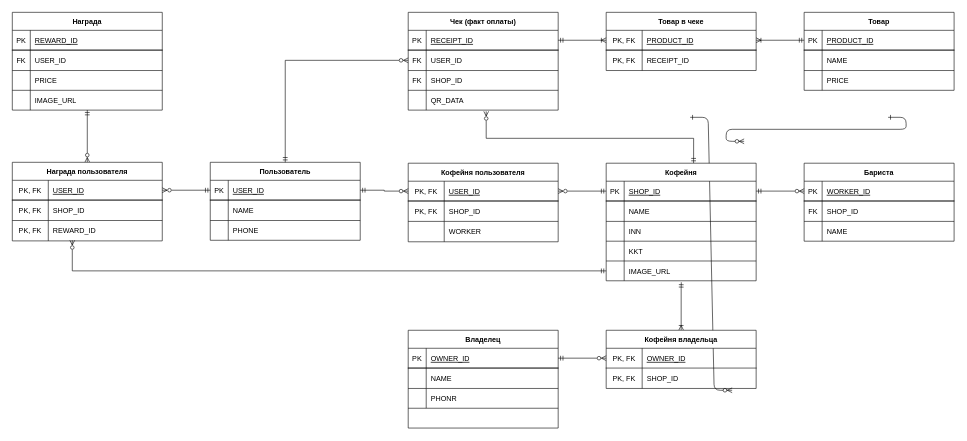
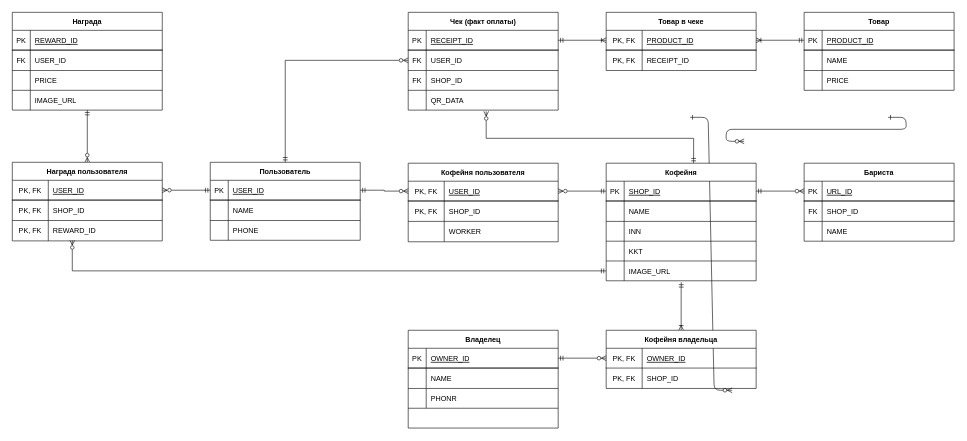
(845, 191) -> (839, 191)
